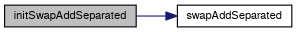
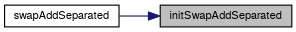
(151, 16) -> (134, 16)
